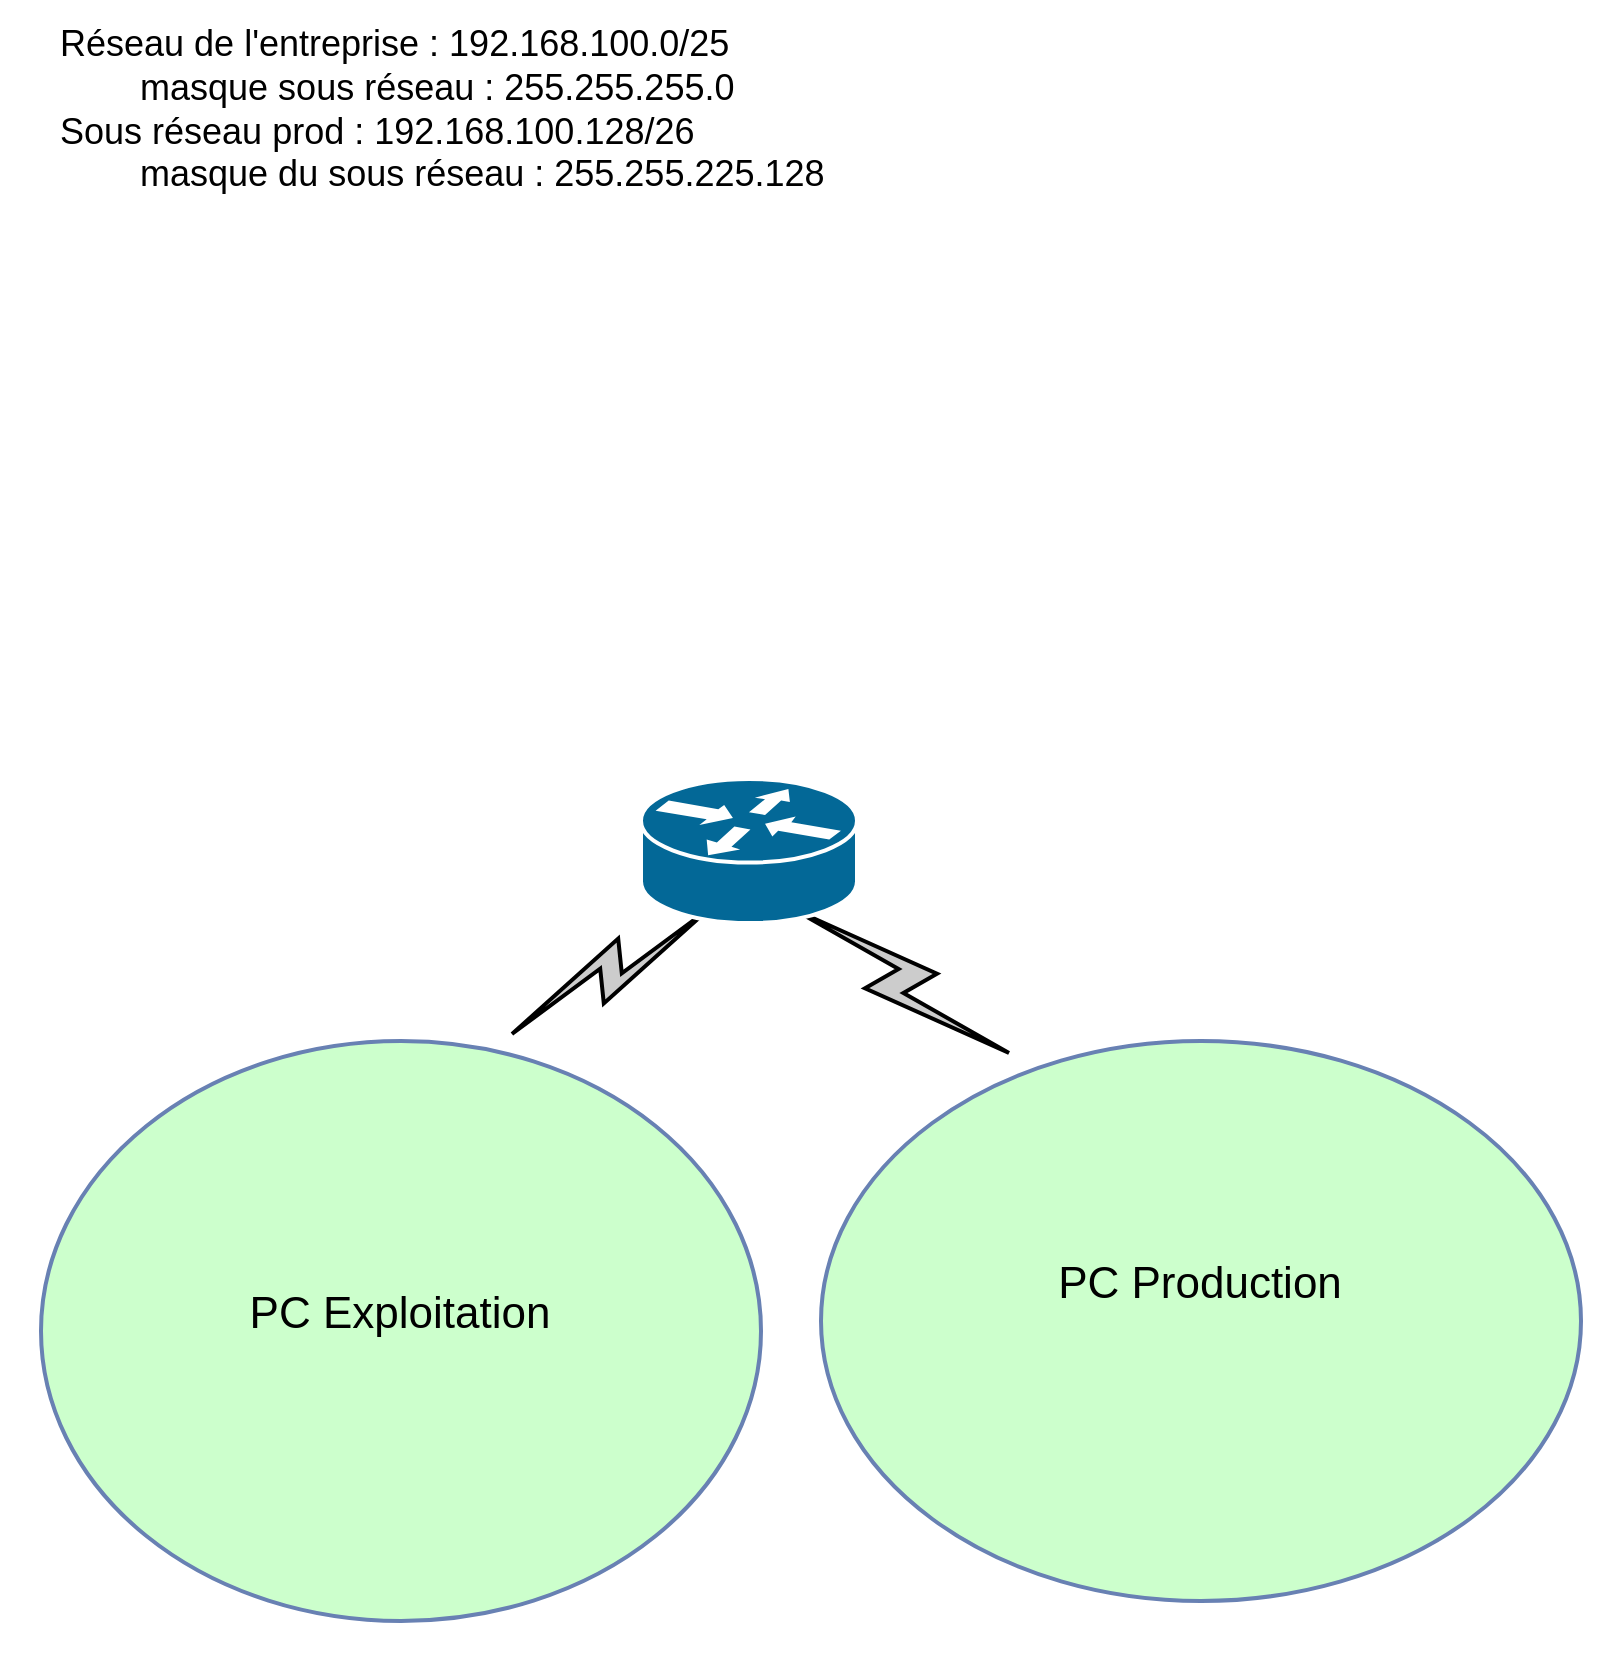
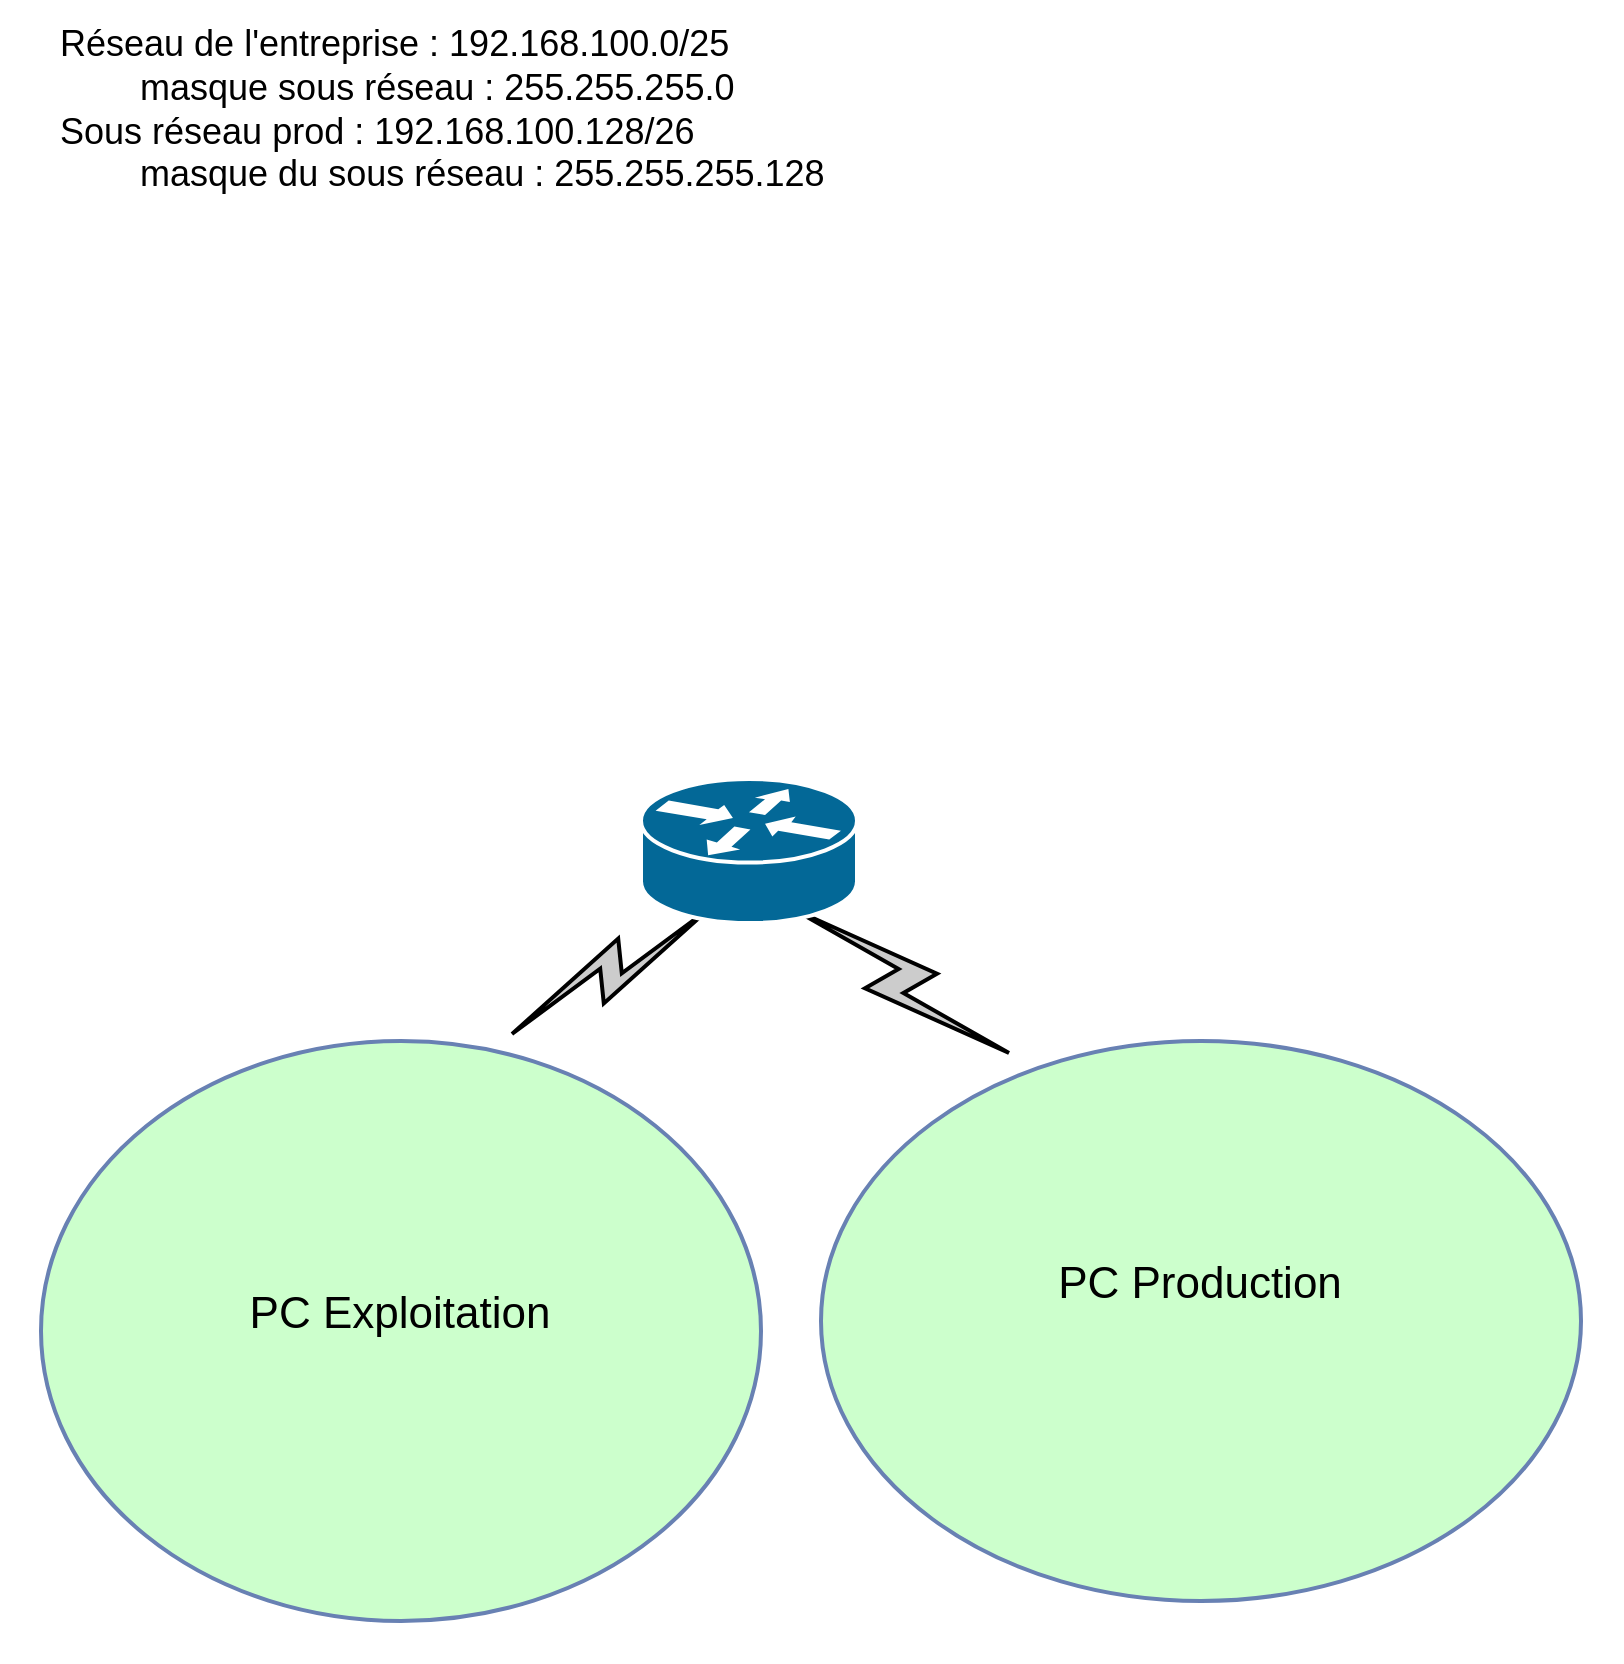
(302, 111) -> (302, 111)
